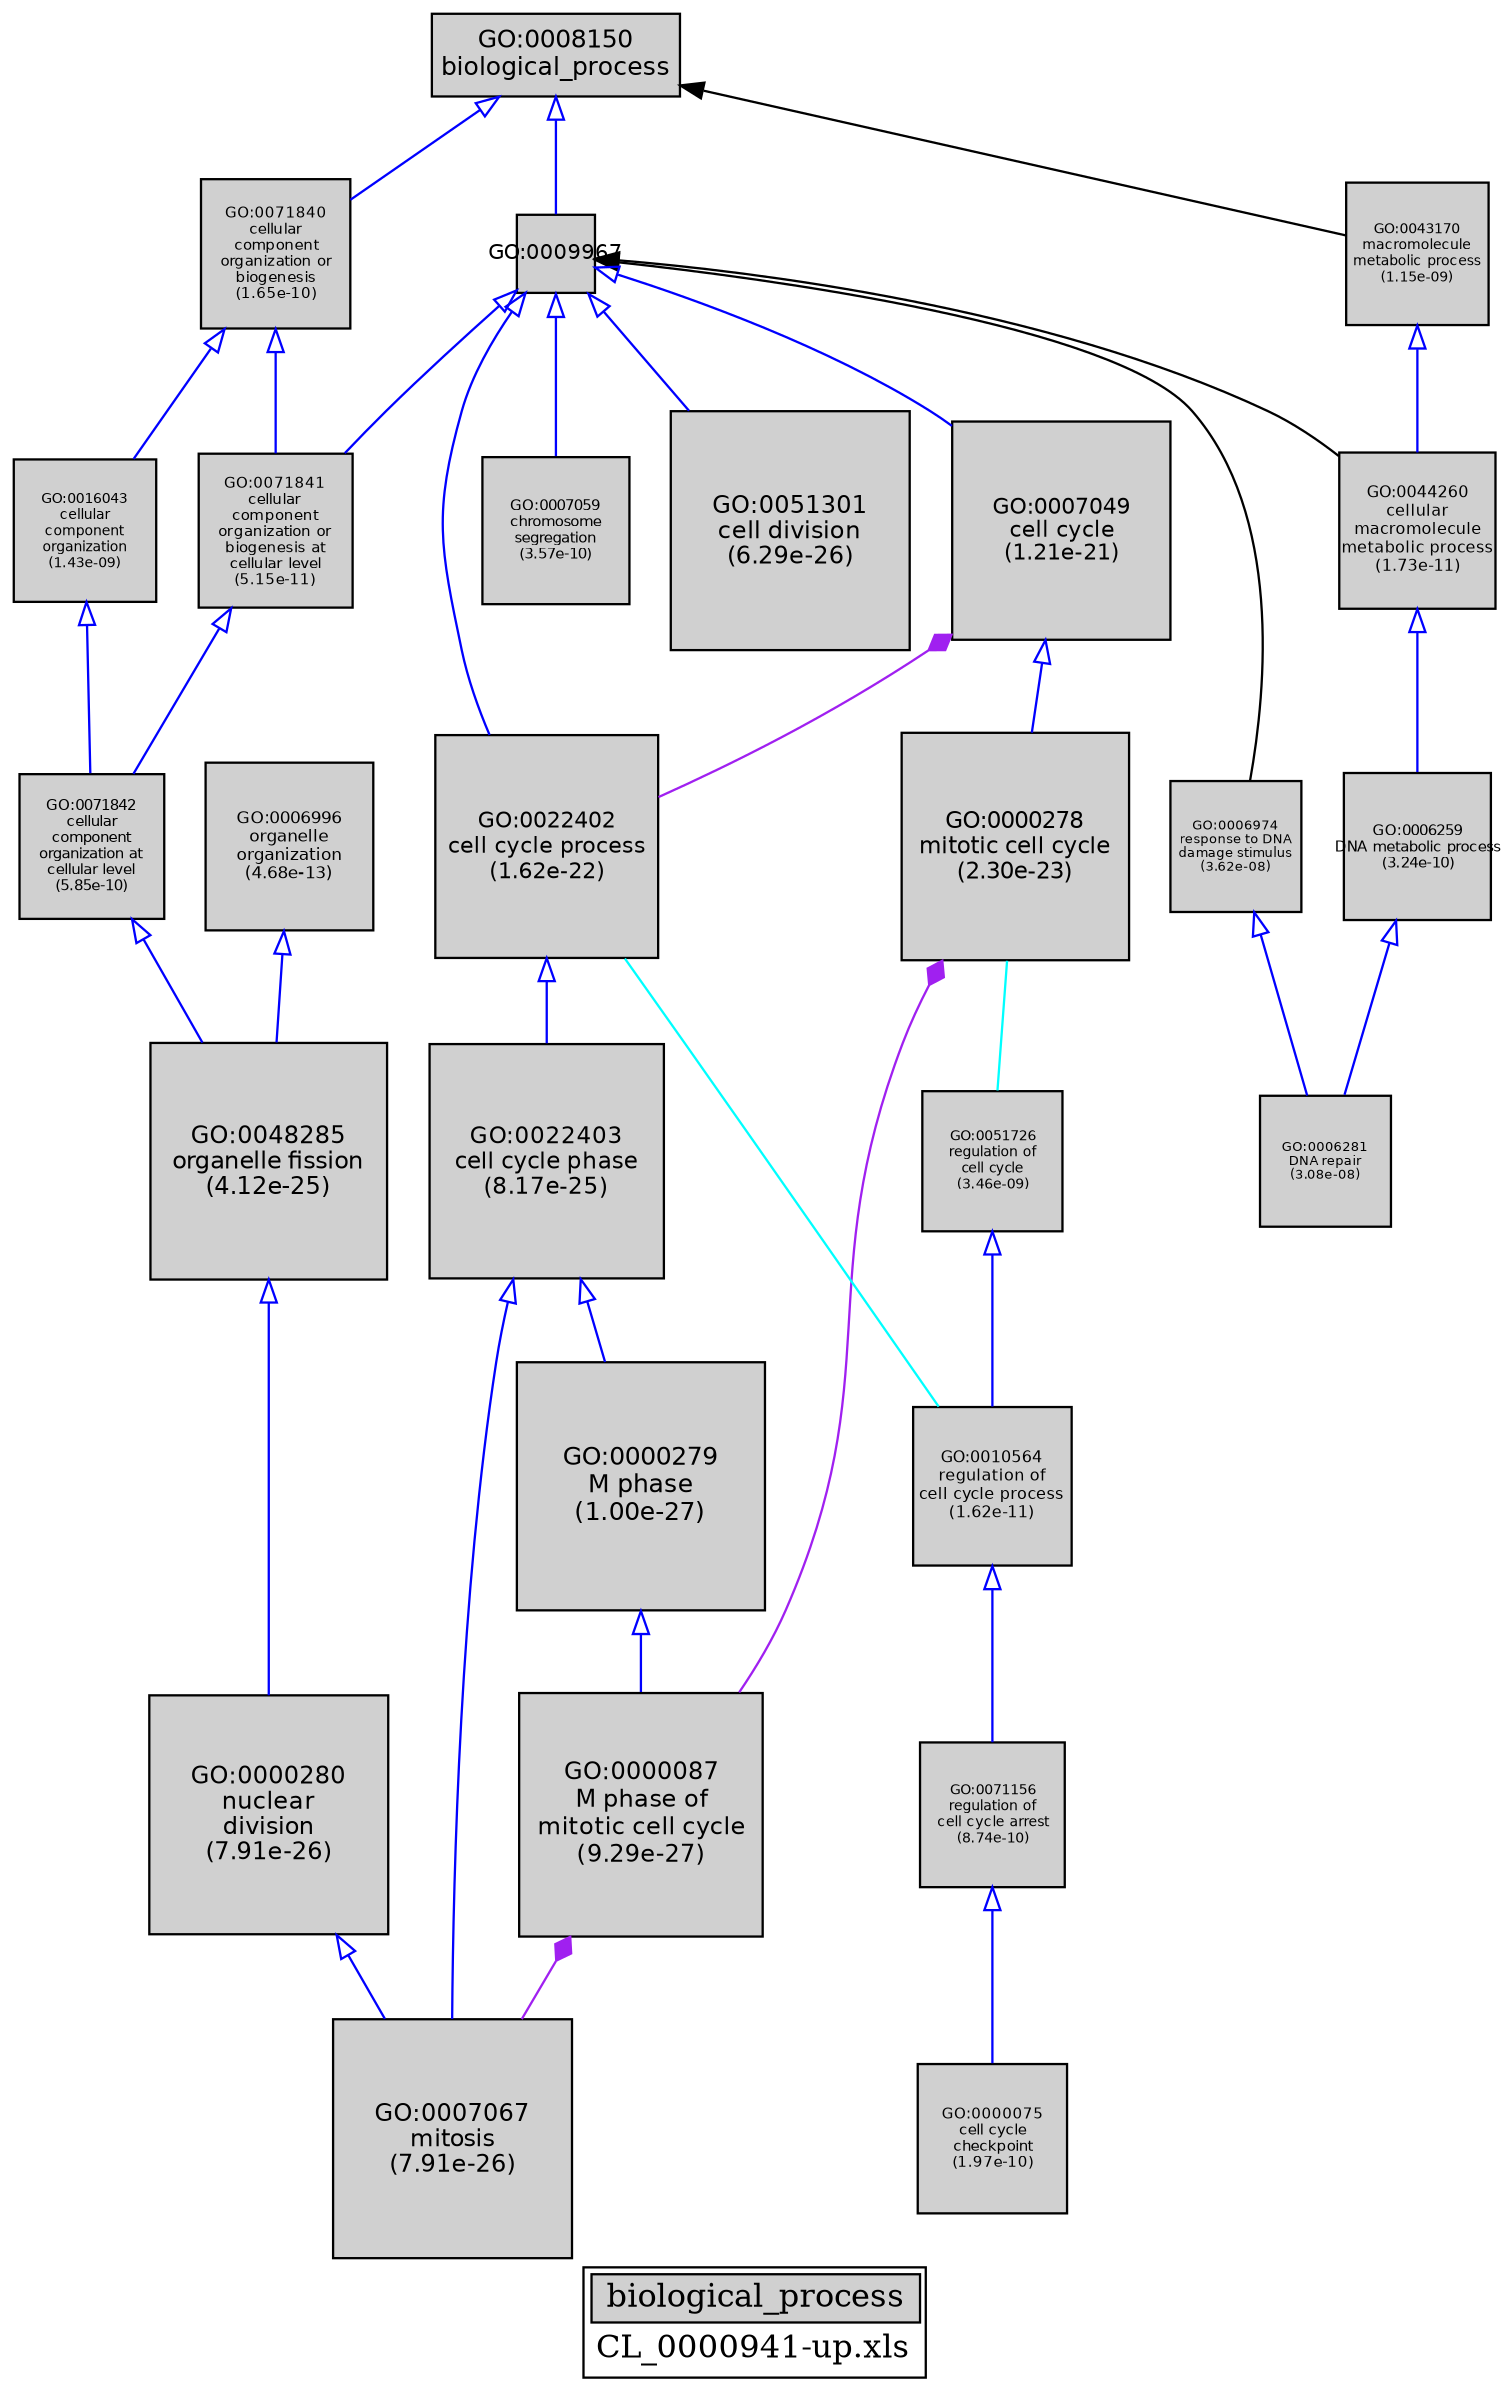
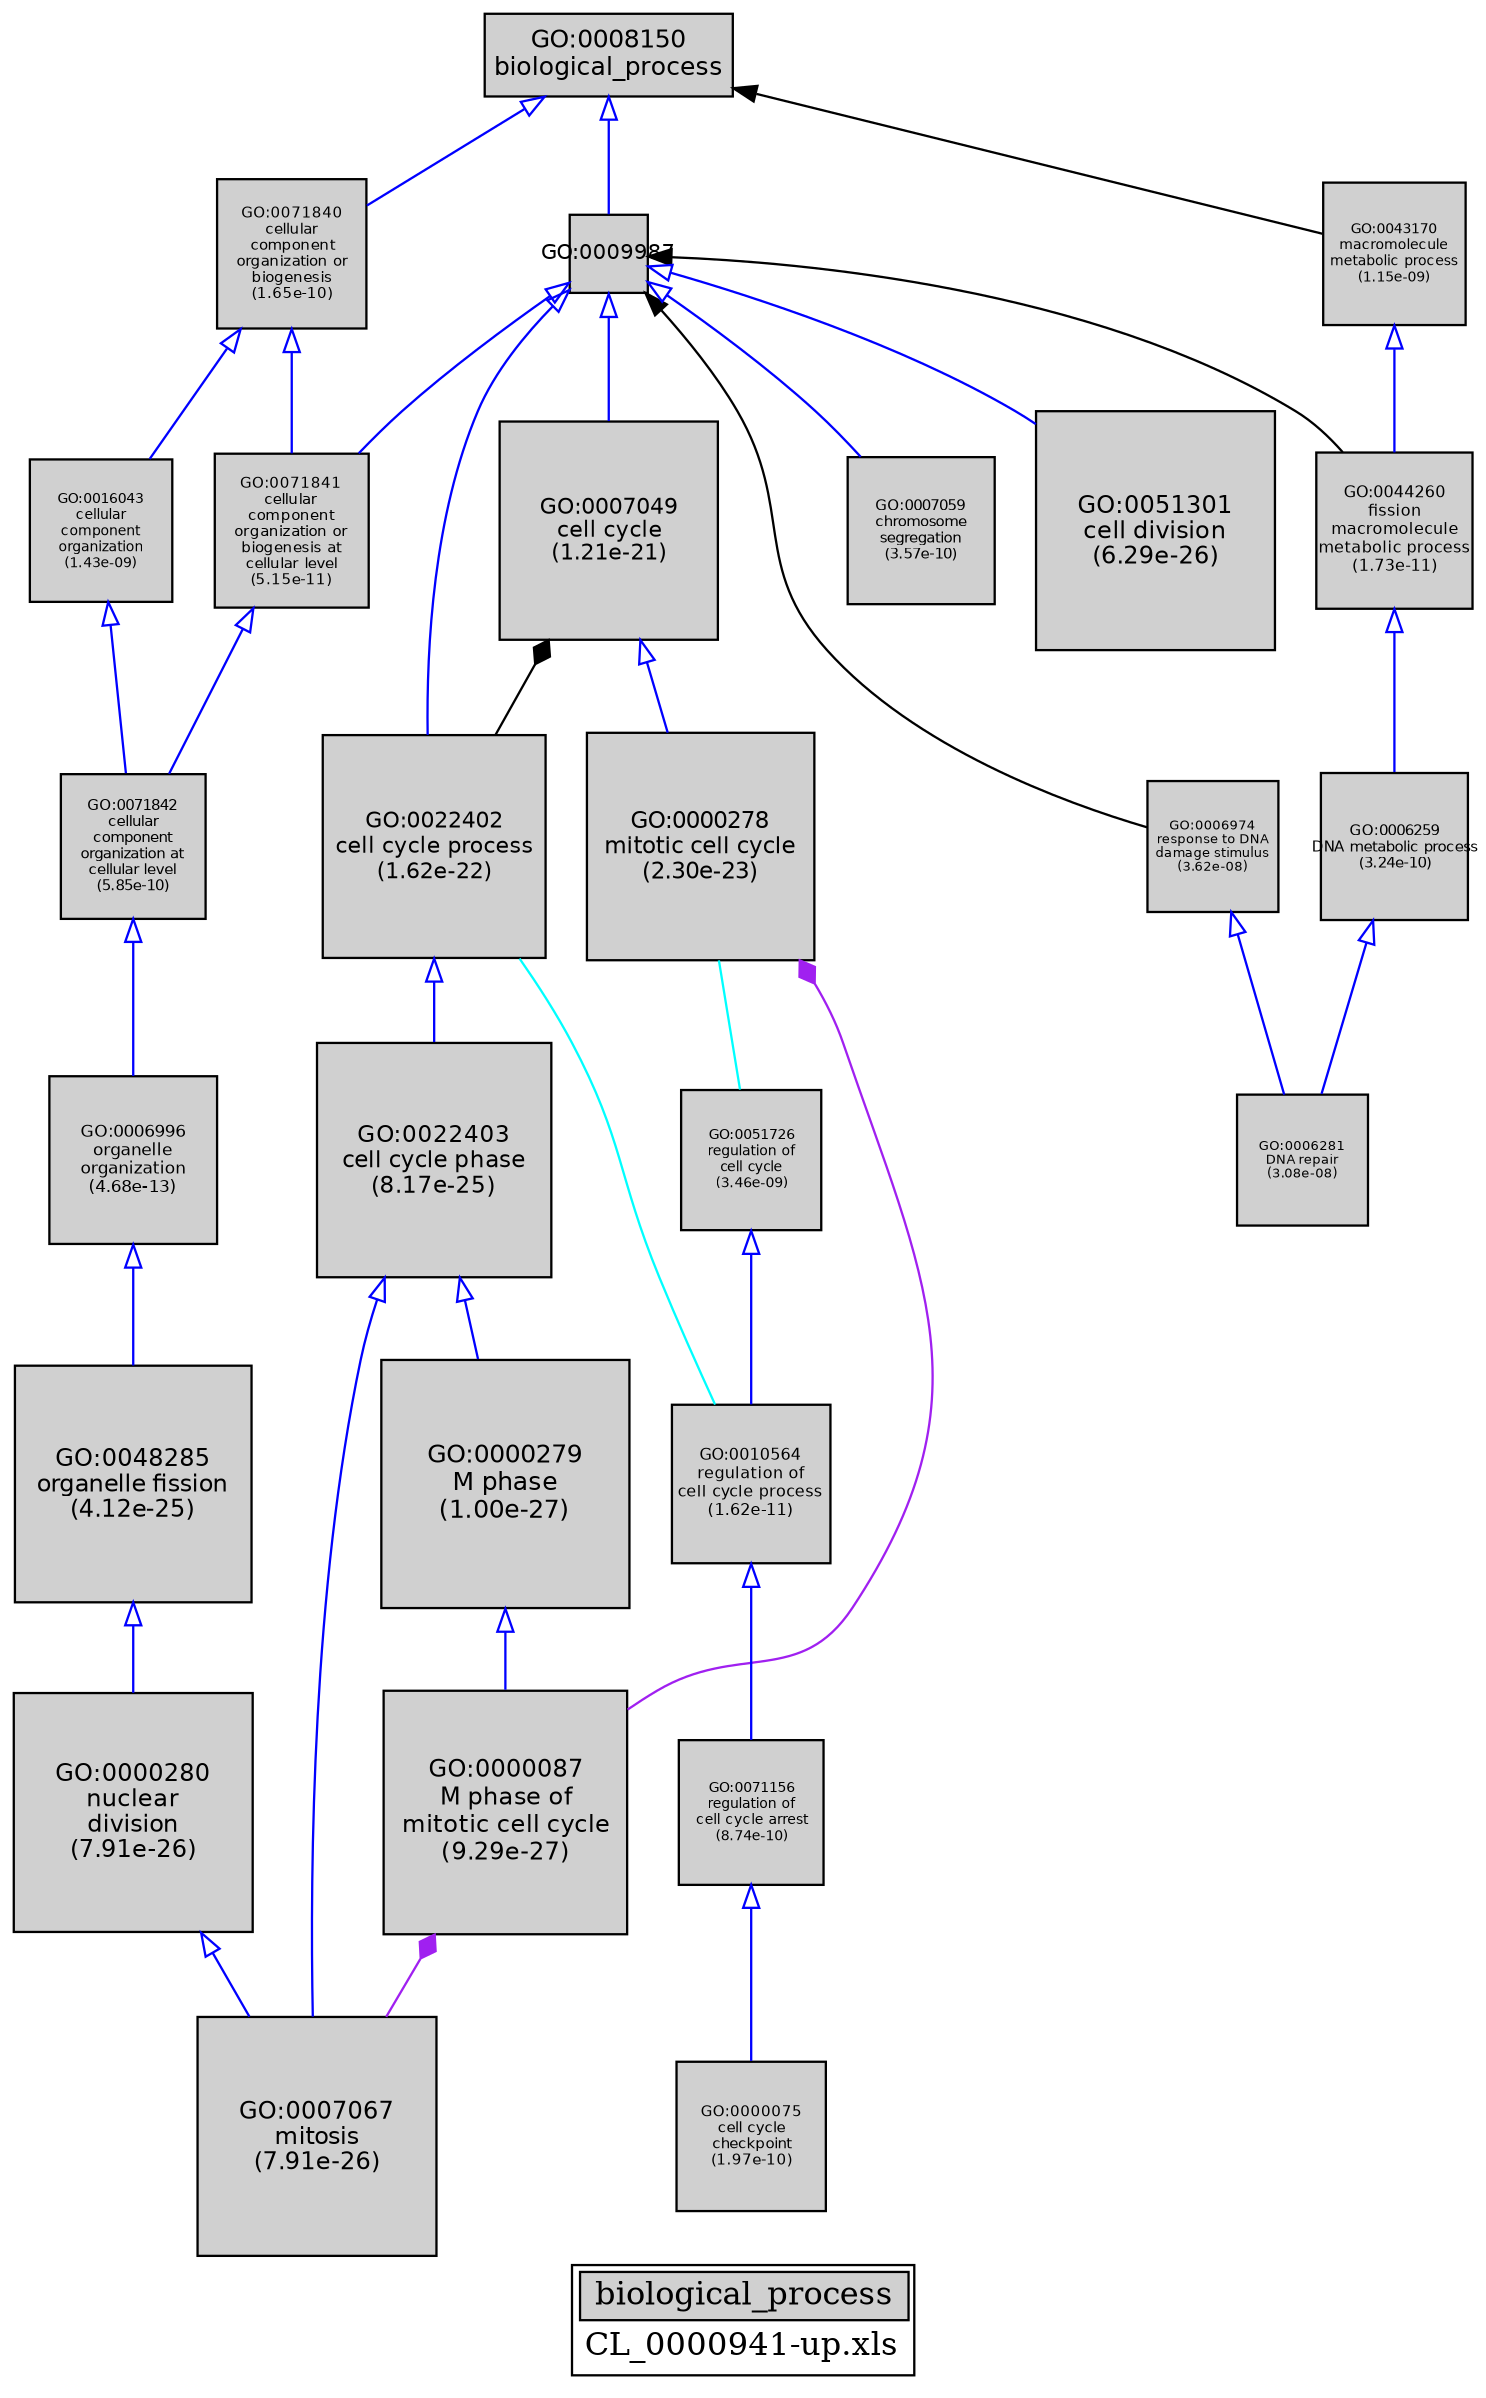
(556, 254) -> (609, 254)
(1419, 511) -> (1396, 511)
(796, 729) -> (515, 699)
(173, 991) -> (133, 1009)
